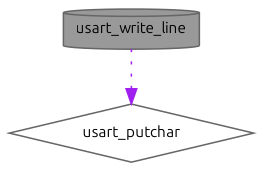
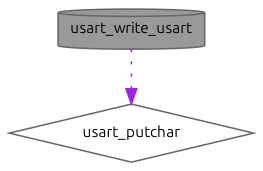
(131, 29) -> (131, 29)
